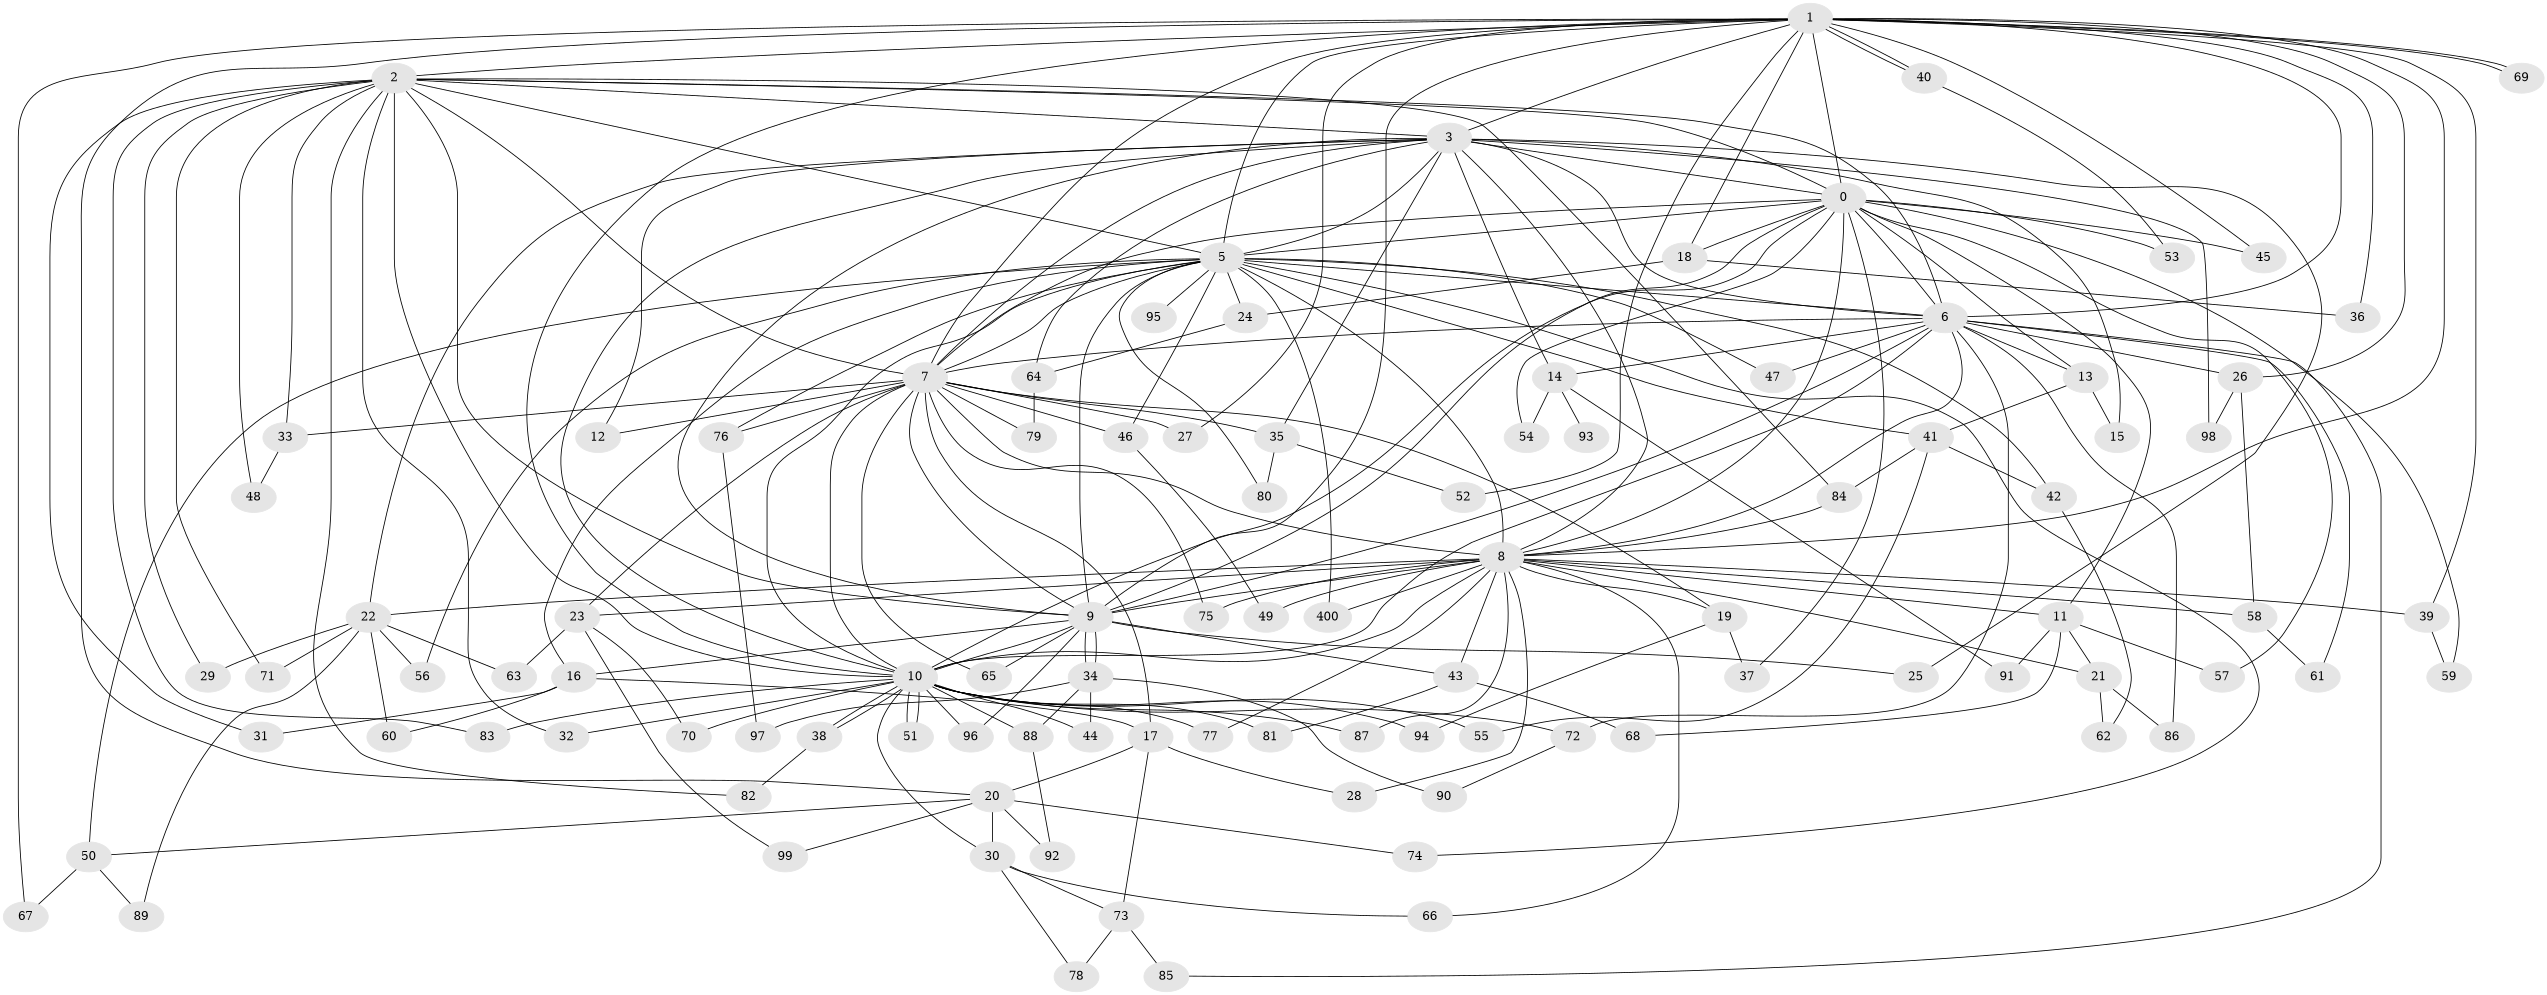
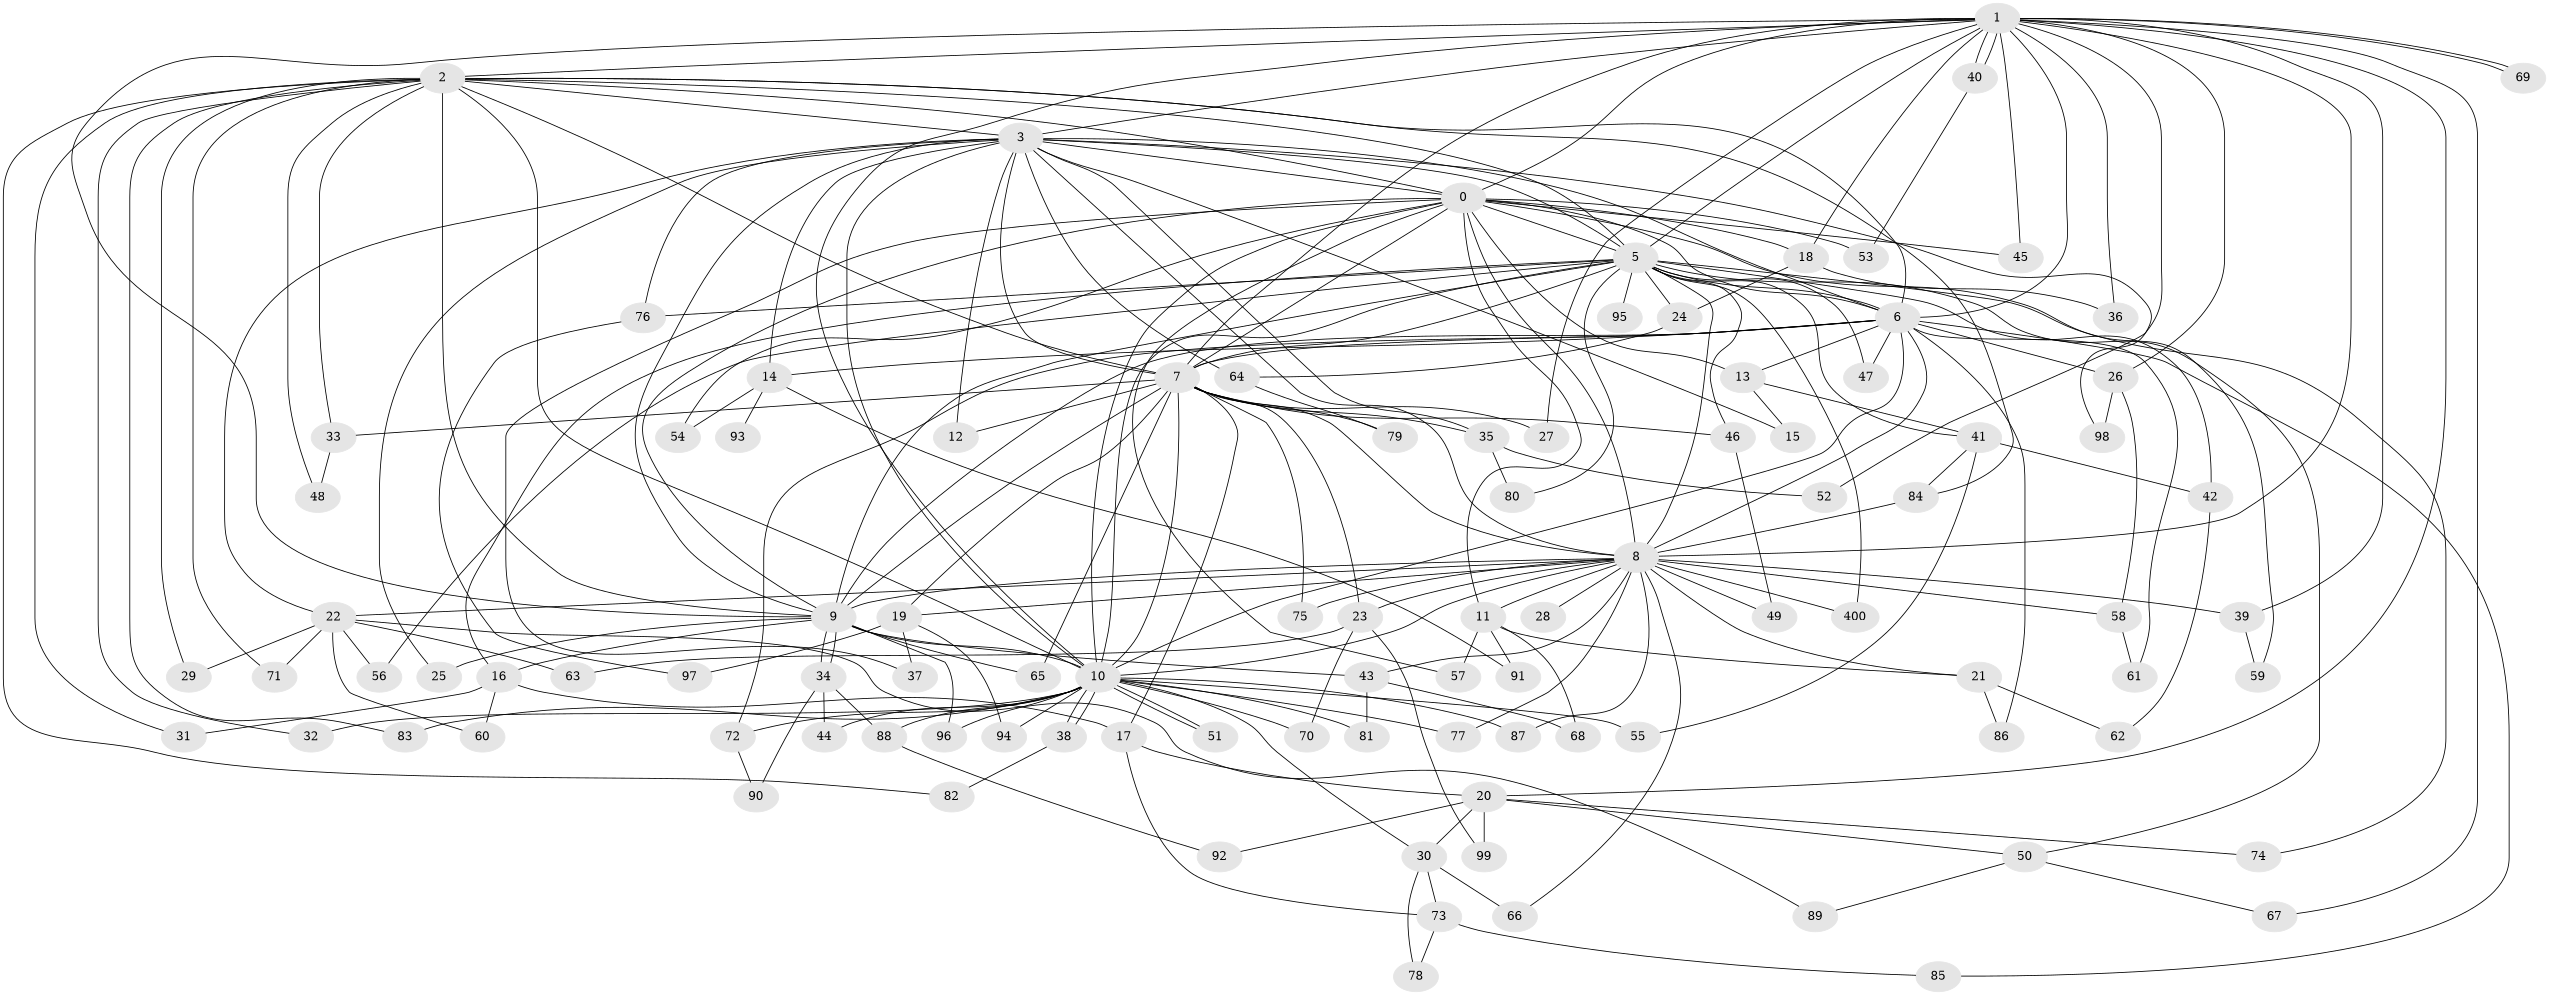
(823, 408) -> (721, 177)
(899, 703) -> (797, 652)
(1250, 773) -> none
